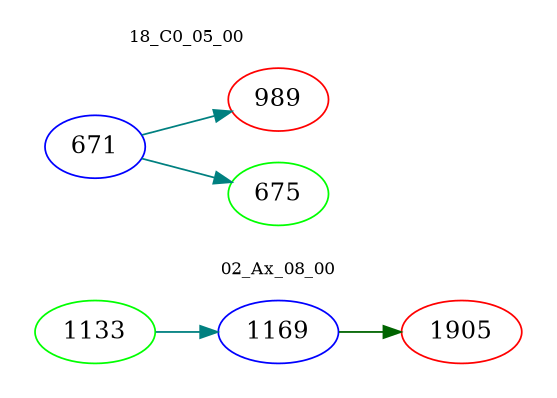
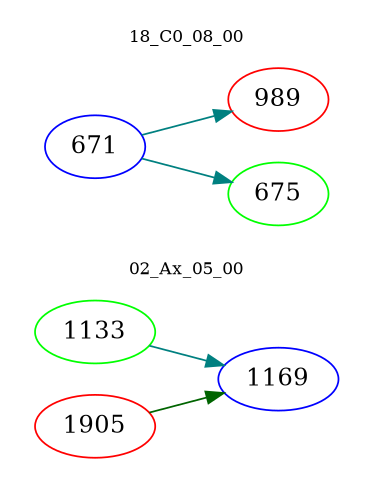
(187, 38) -> (187, 38)
(278, 270) -> (187, 270)
(361, 332) -> (178, 405)
